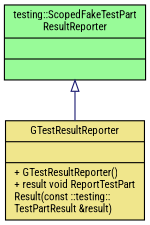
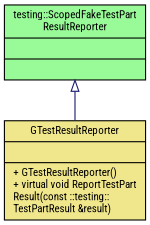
(75, 185) -> (75, 185)
